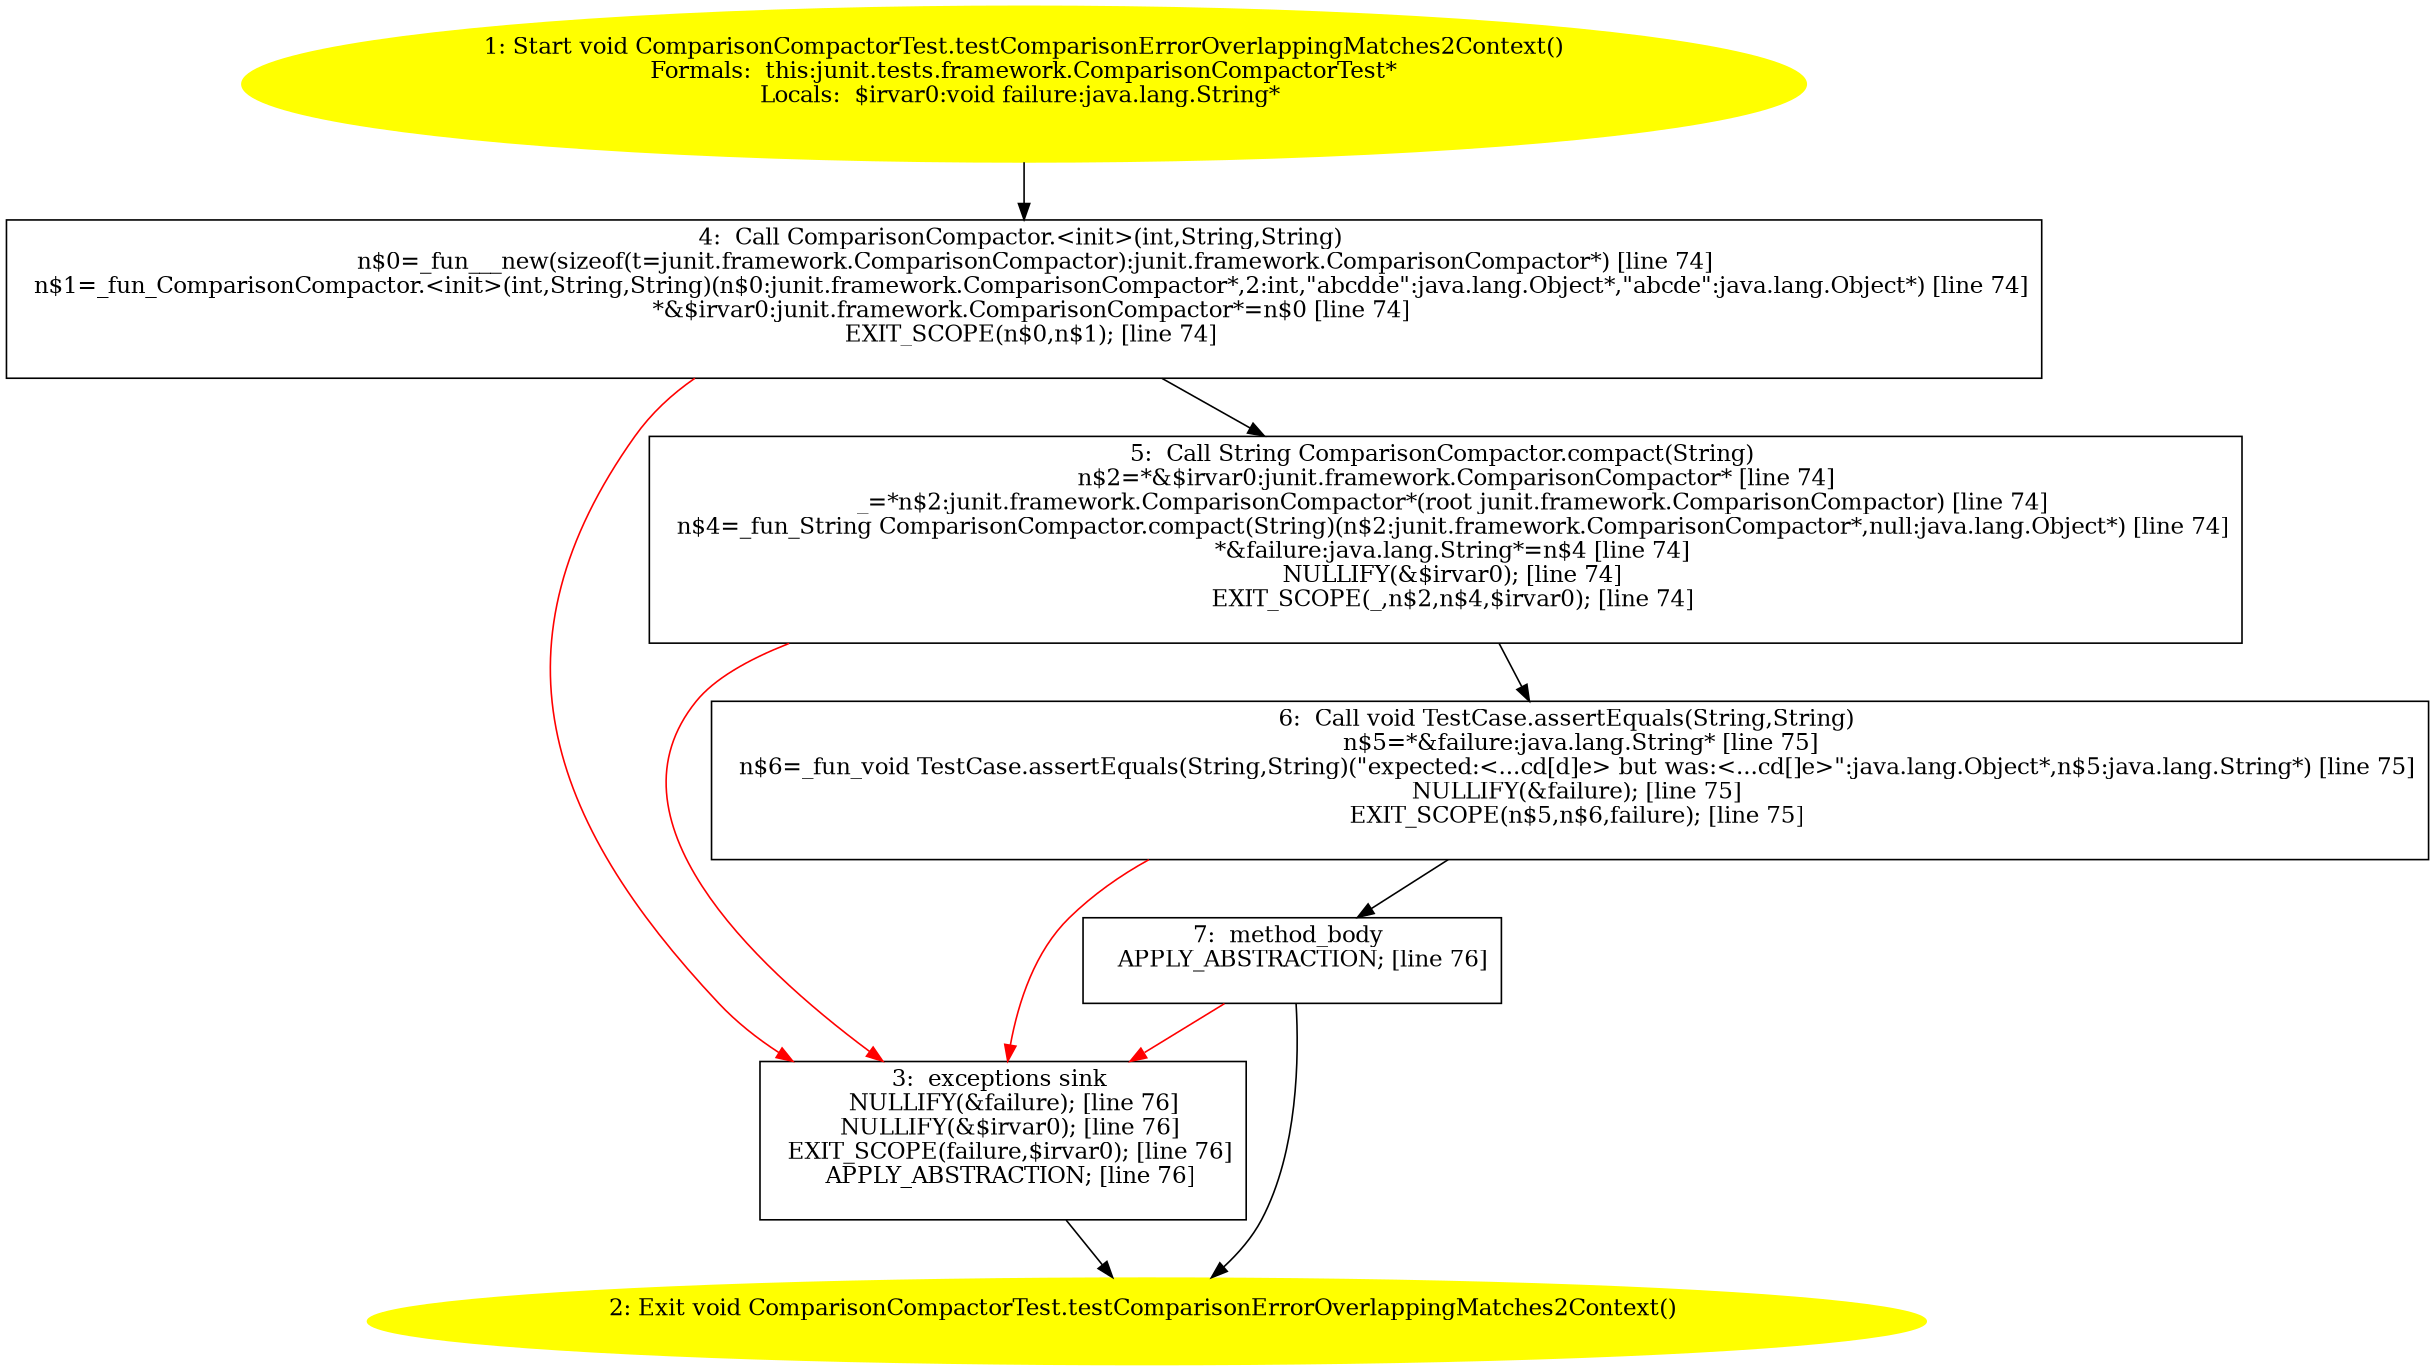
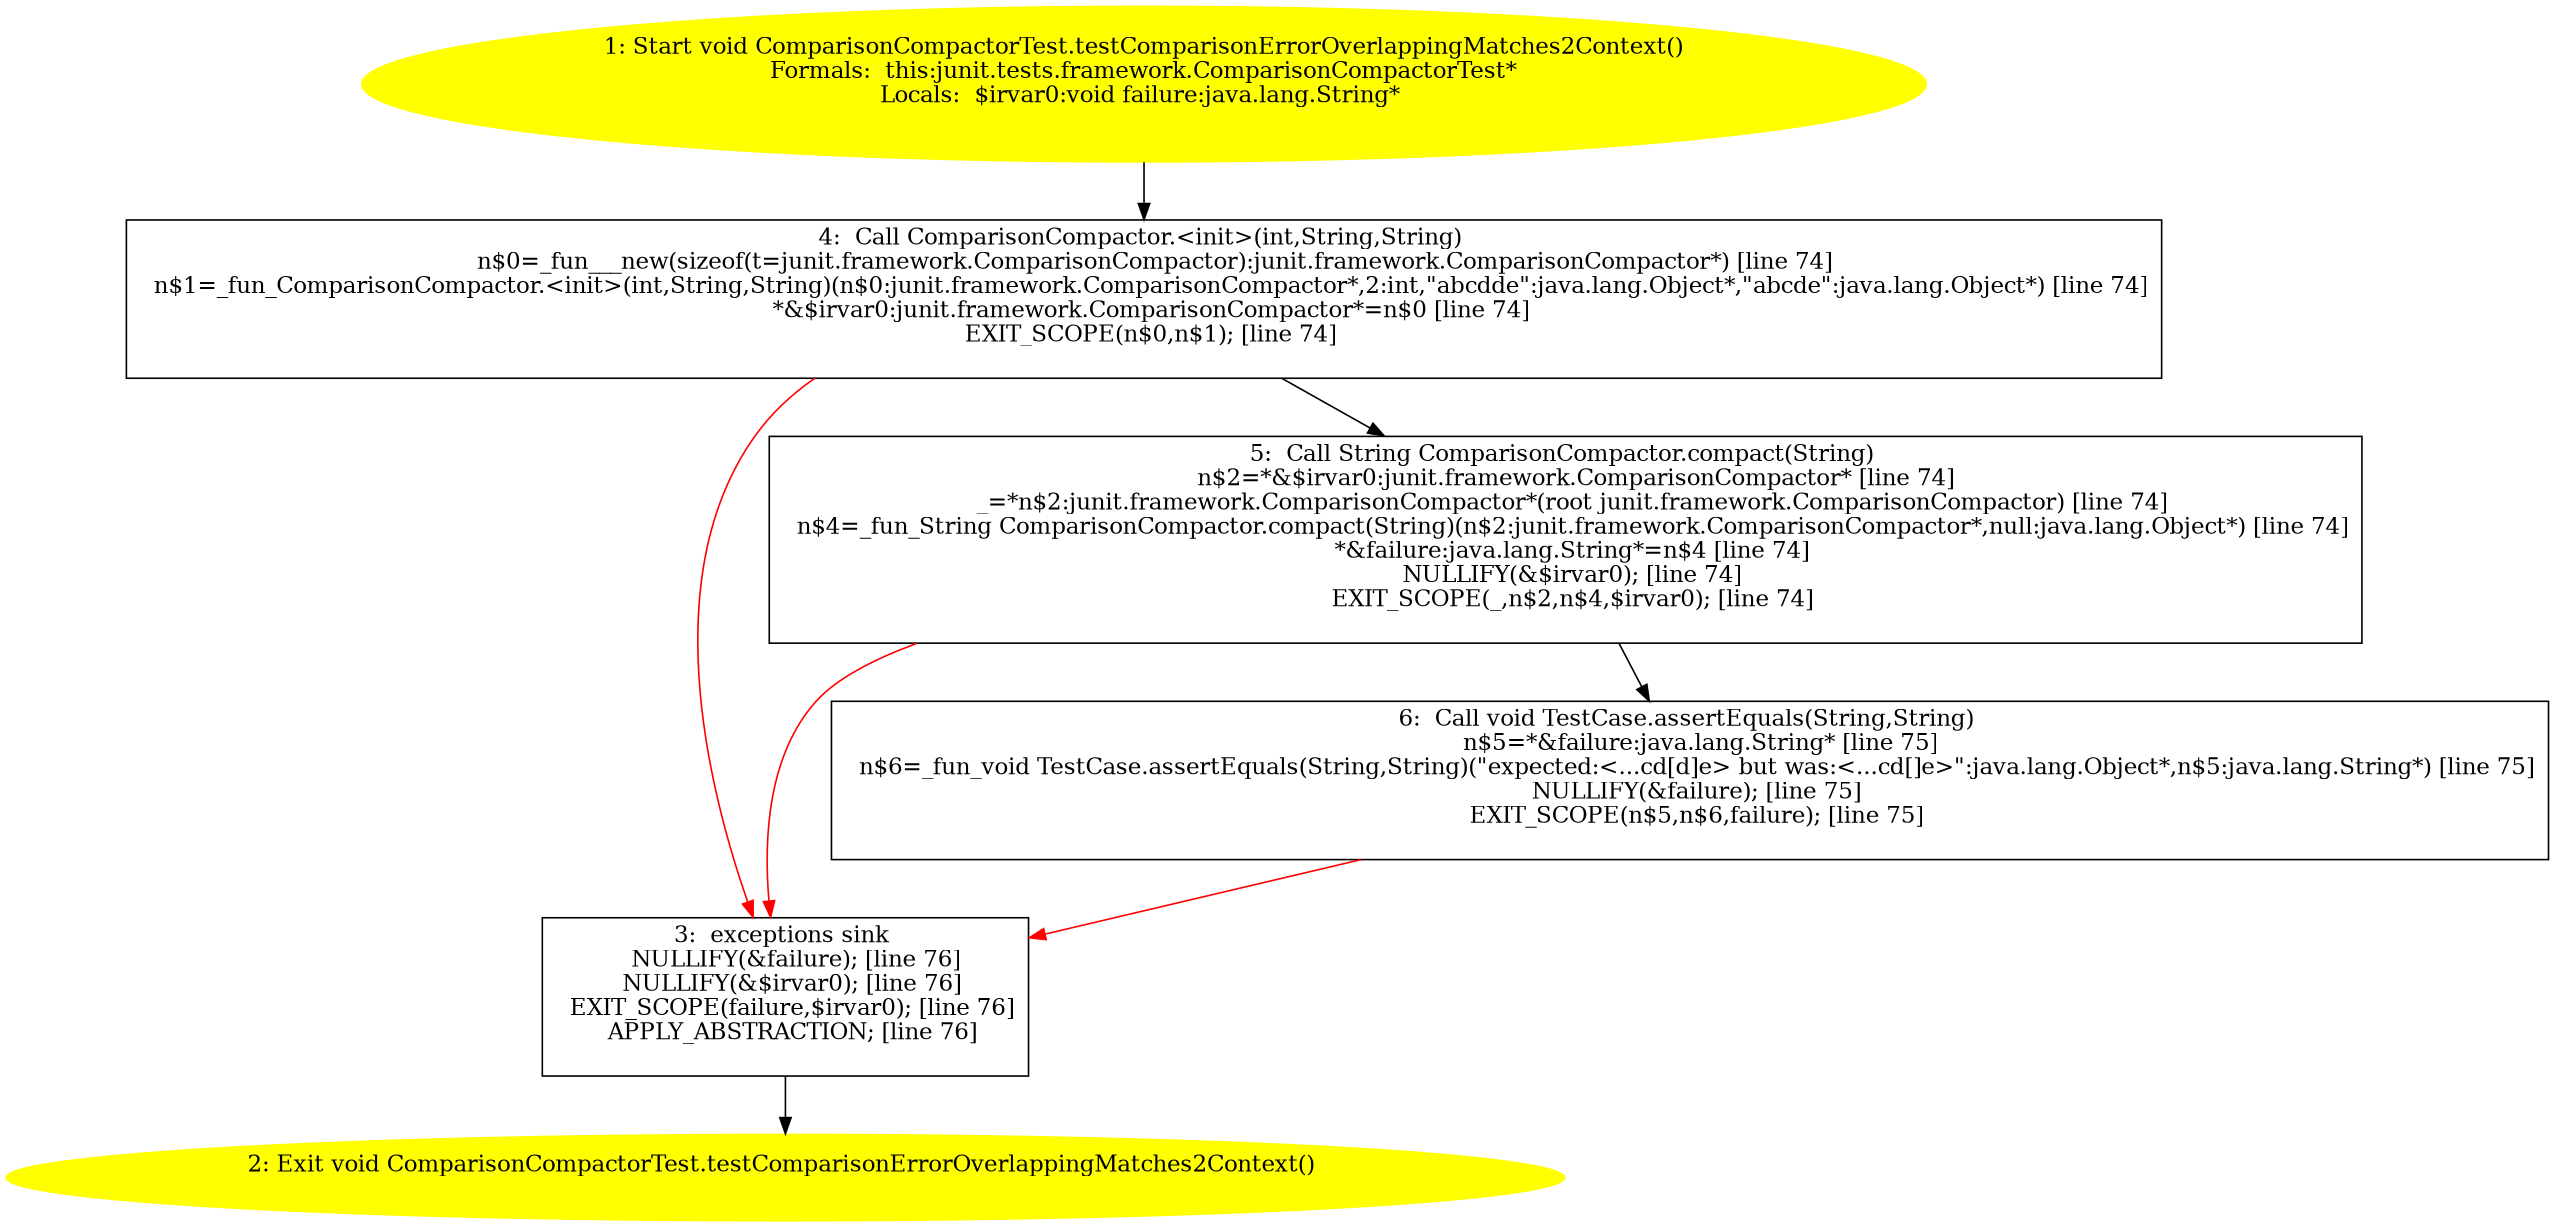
(1292, 961) -> none
